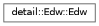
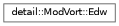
(50, 13) -> (60, 13)
